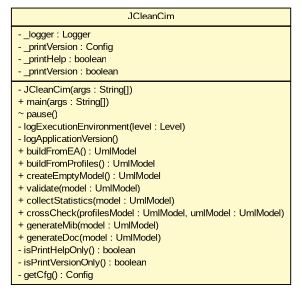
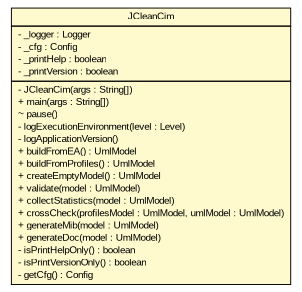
(66, 47) -> (48, 47)
